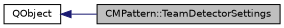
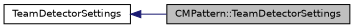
(32, 14) -> (67, 14)
